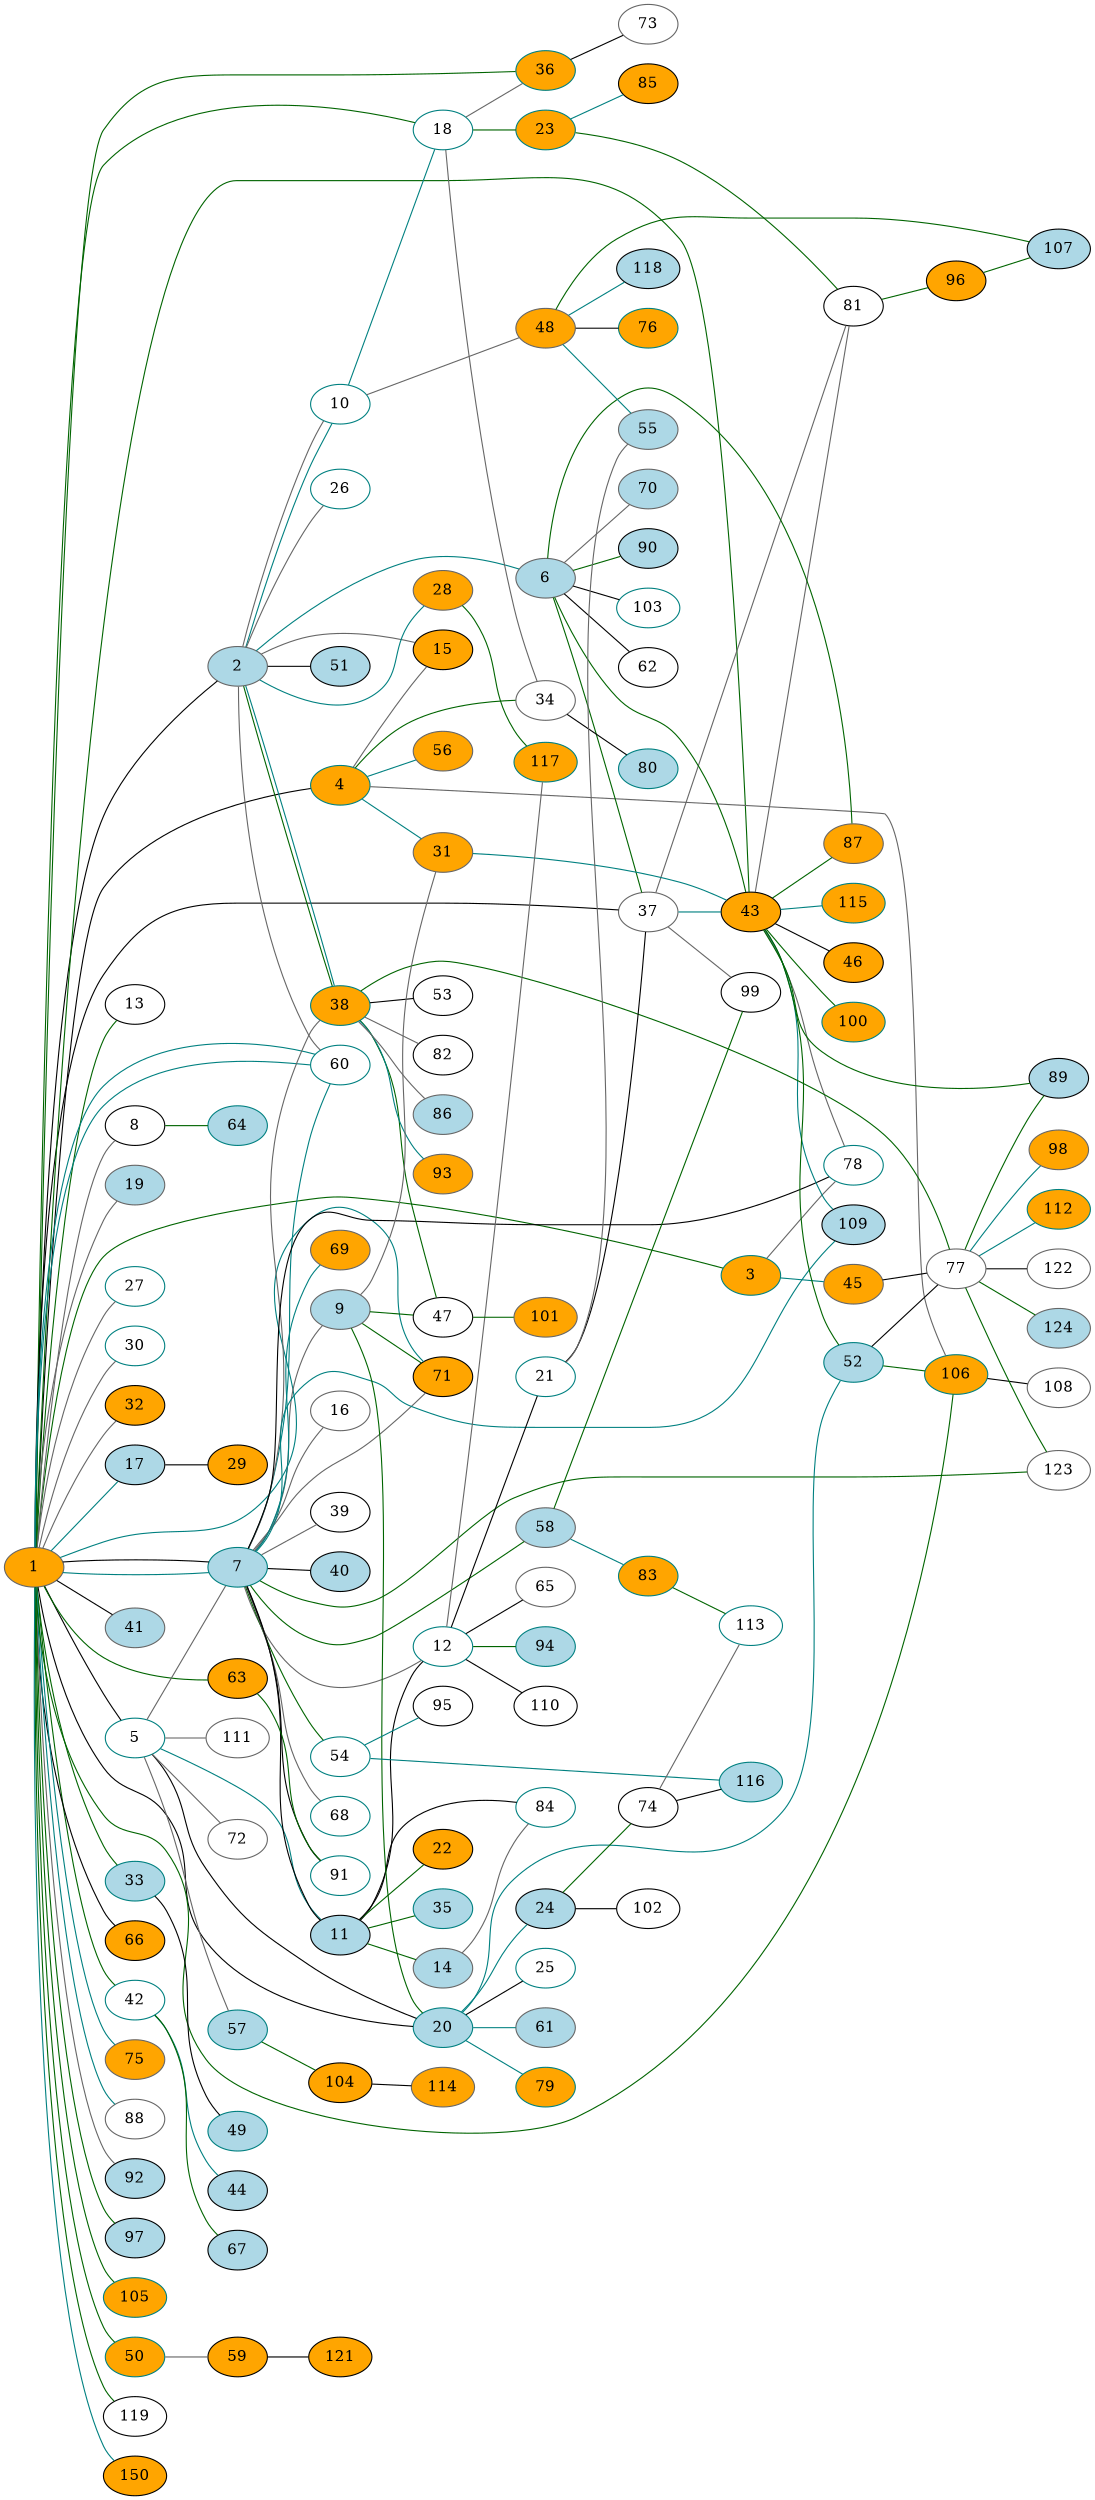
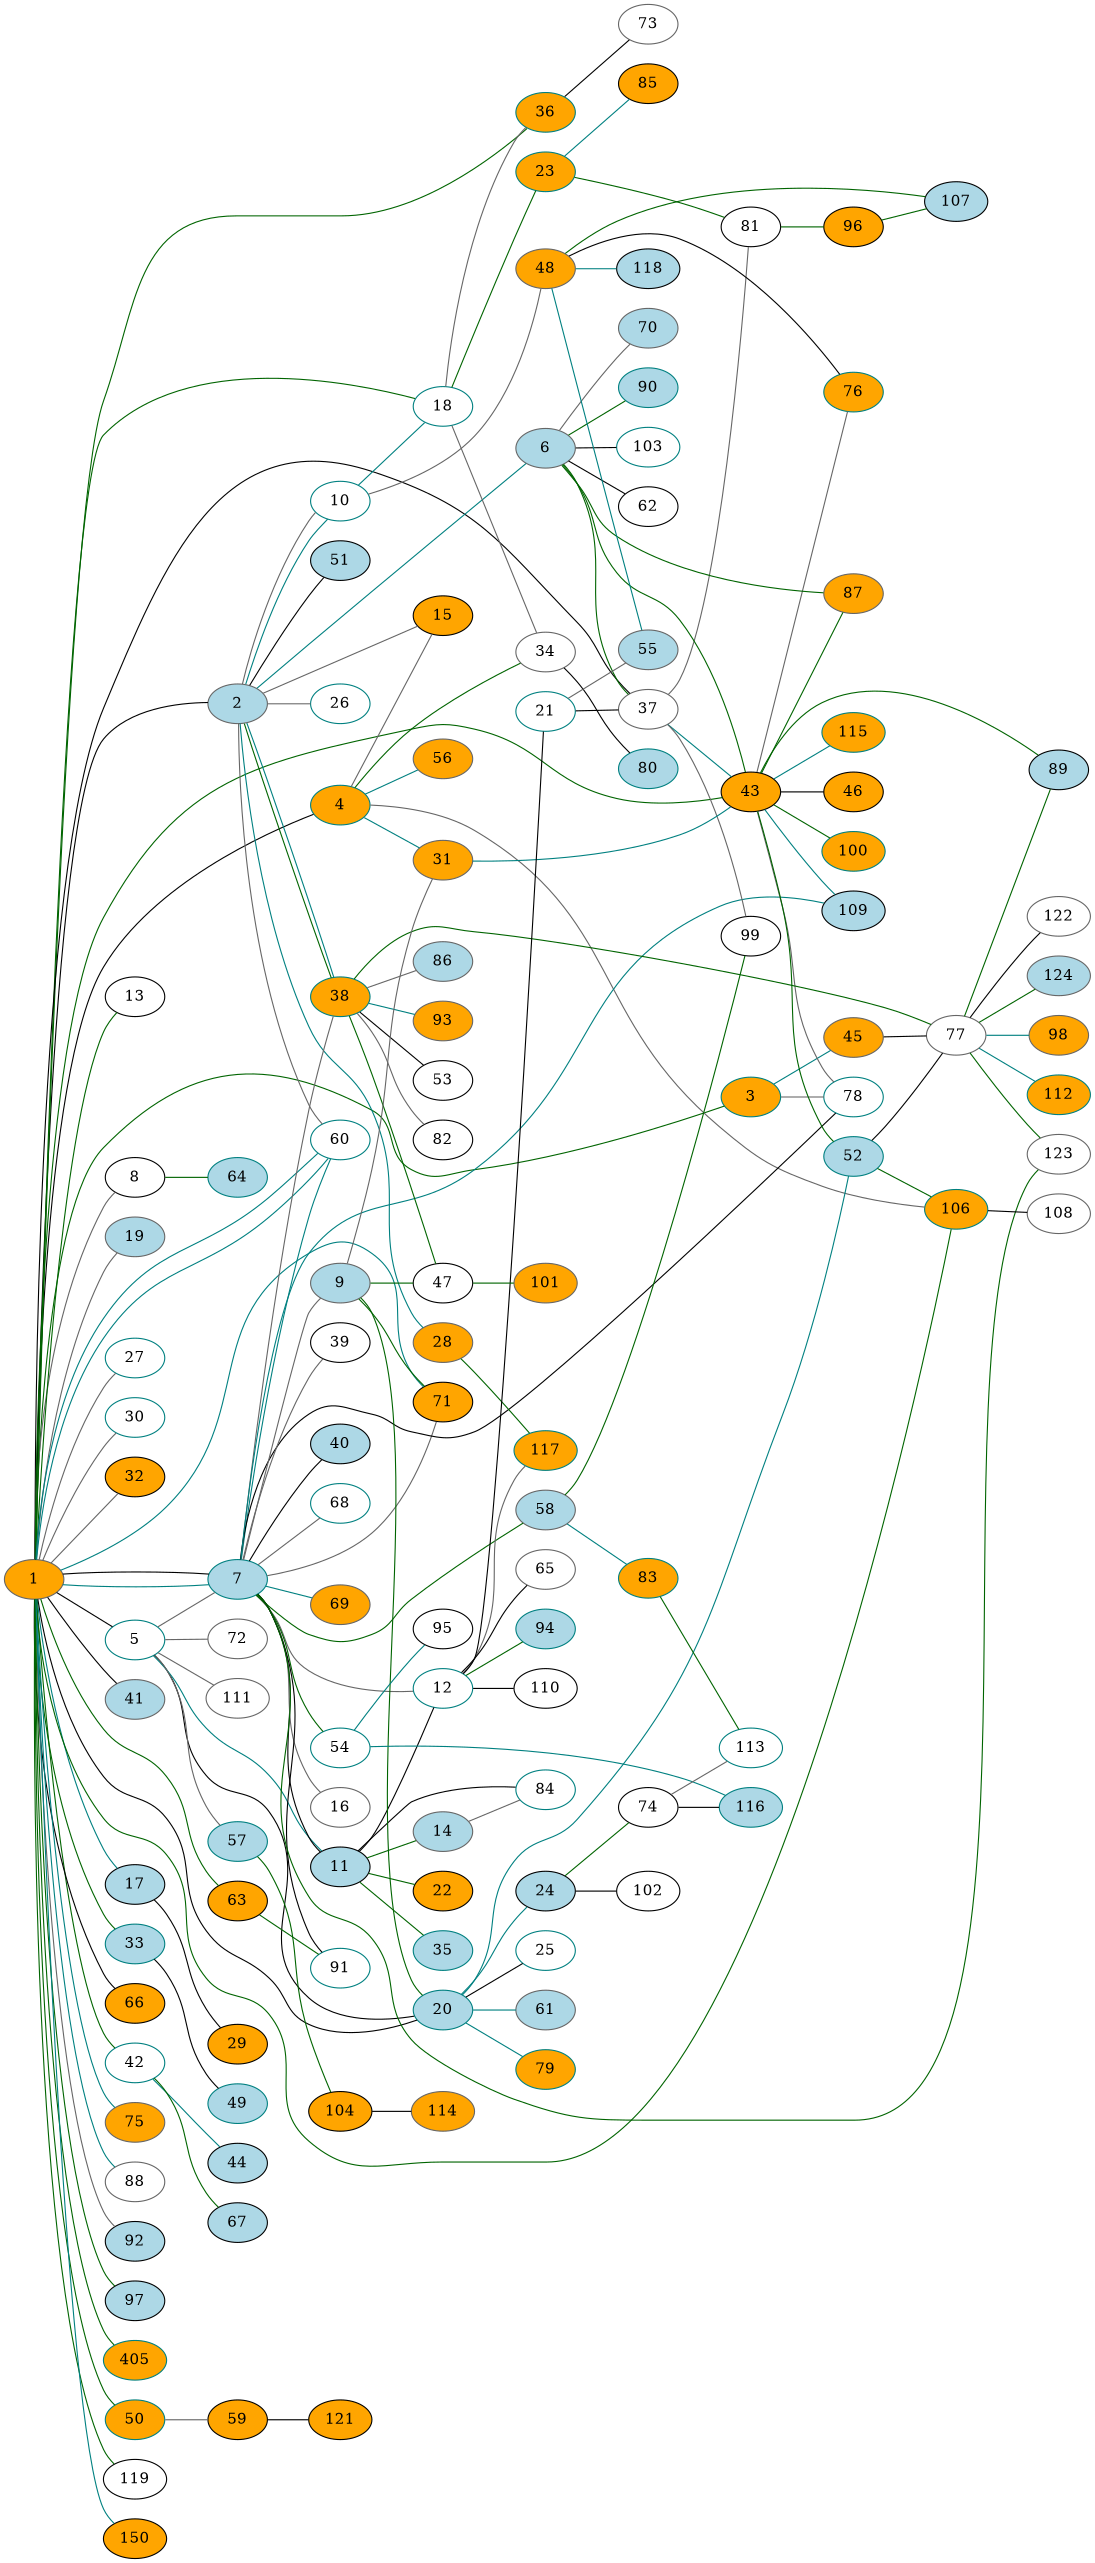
(648, 548) -> (648, 388)
(802, 609) -> (800, 601)
(135, 2297) -> (135, 2360)
